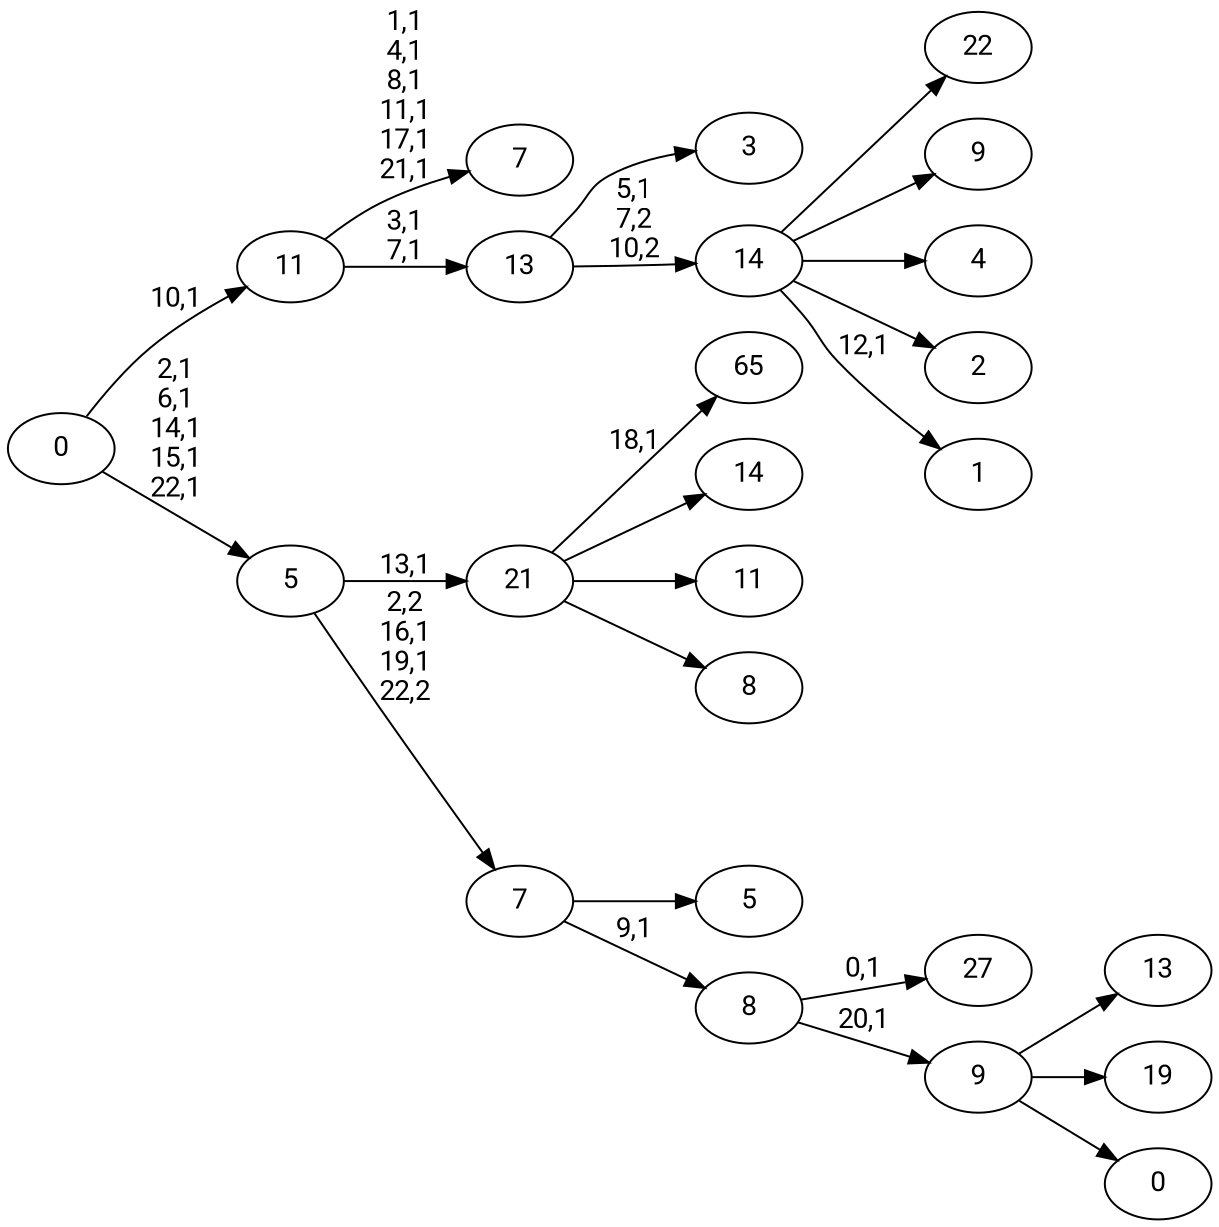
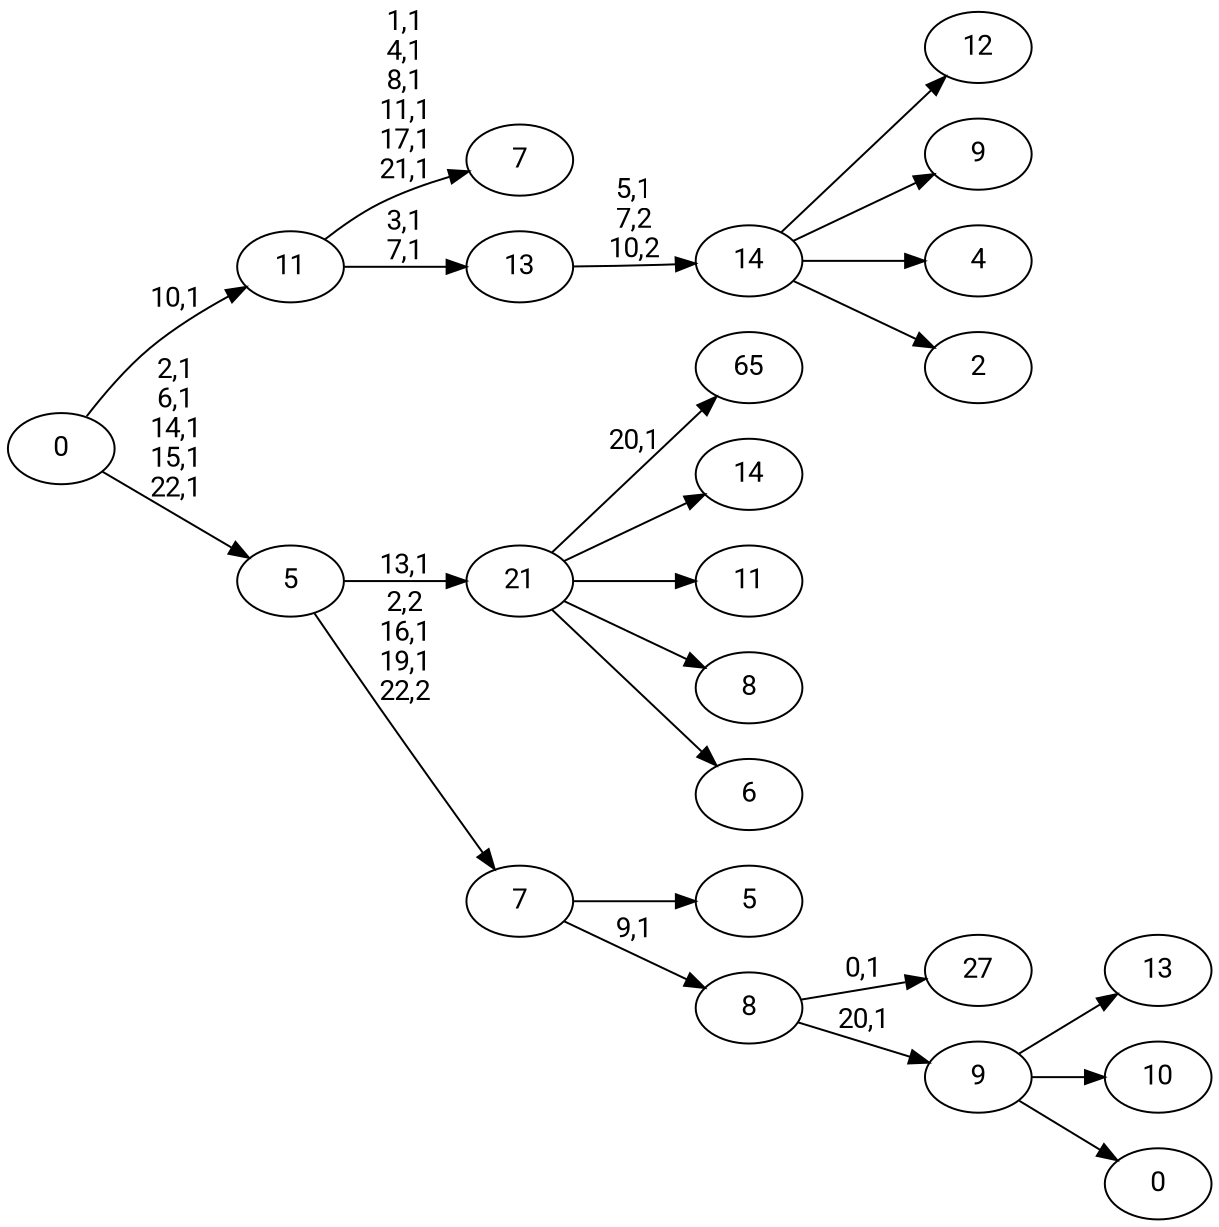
(978, 47) -> (978, 47)
(749, 148) -> none
(634, 442) -> (634, 442)
(978, 474) -> none
none -> (749, 795)
(1158, 1077) -> (1158, 1077)
